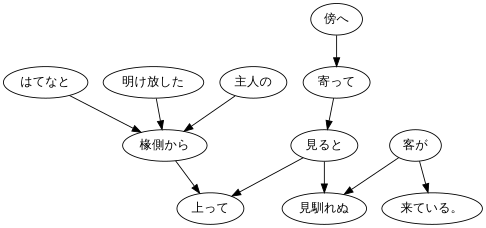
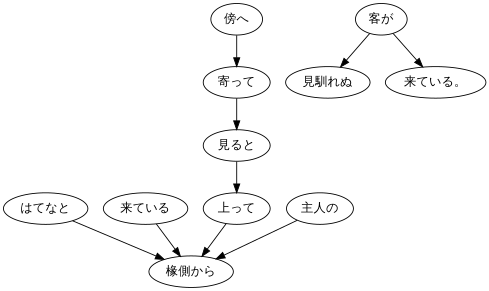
(153, 82) -> (146, 209)
(185, 173) -> (217, 236)
(324, 173) -> none
